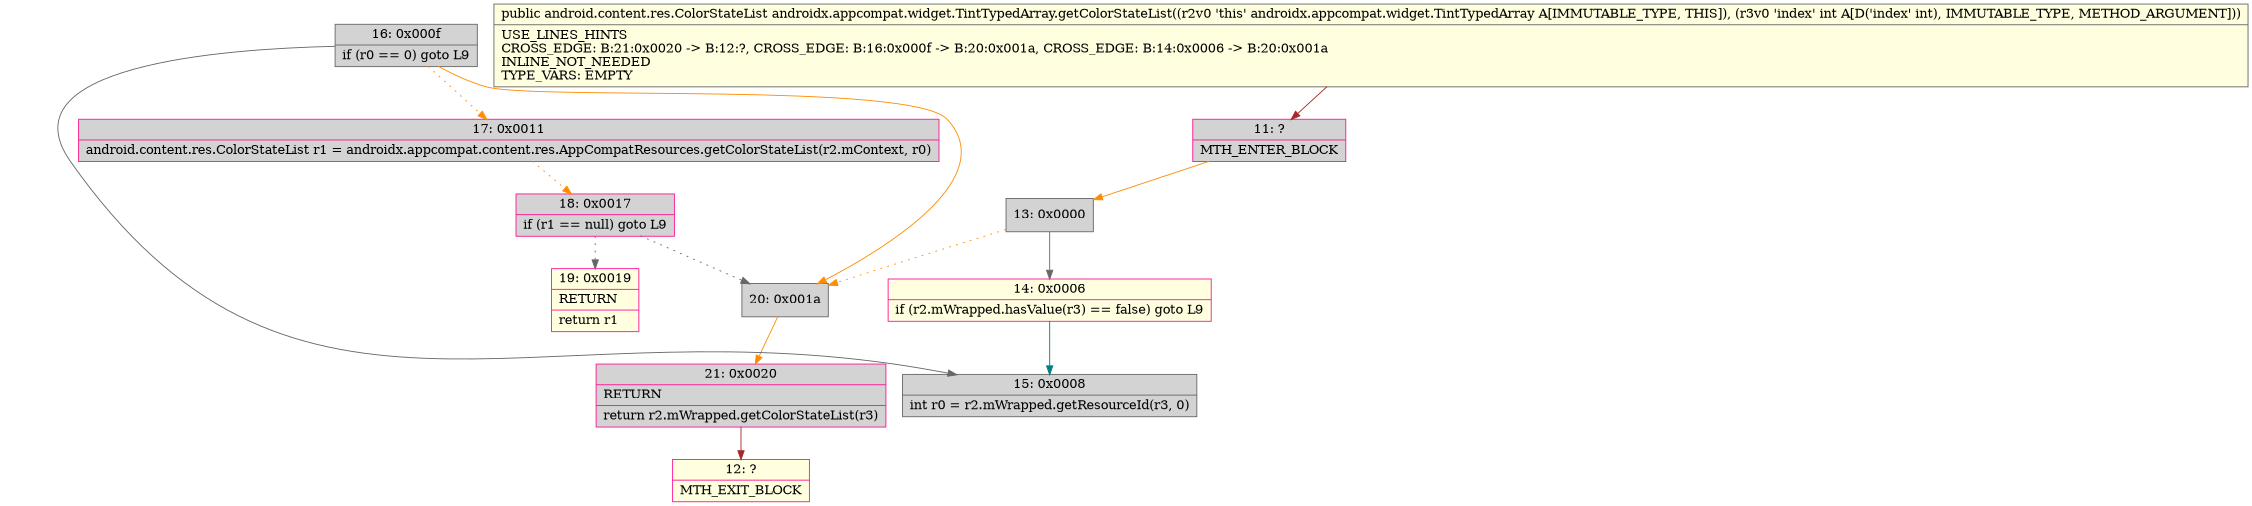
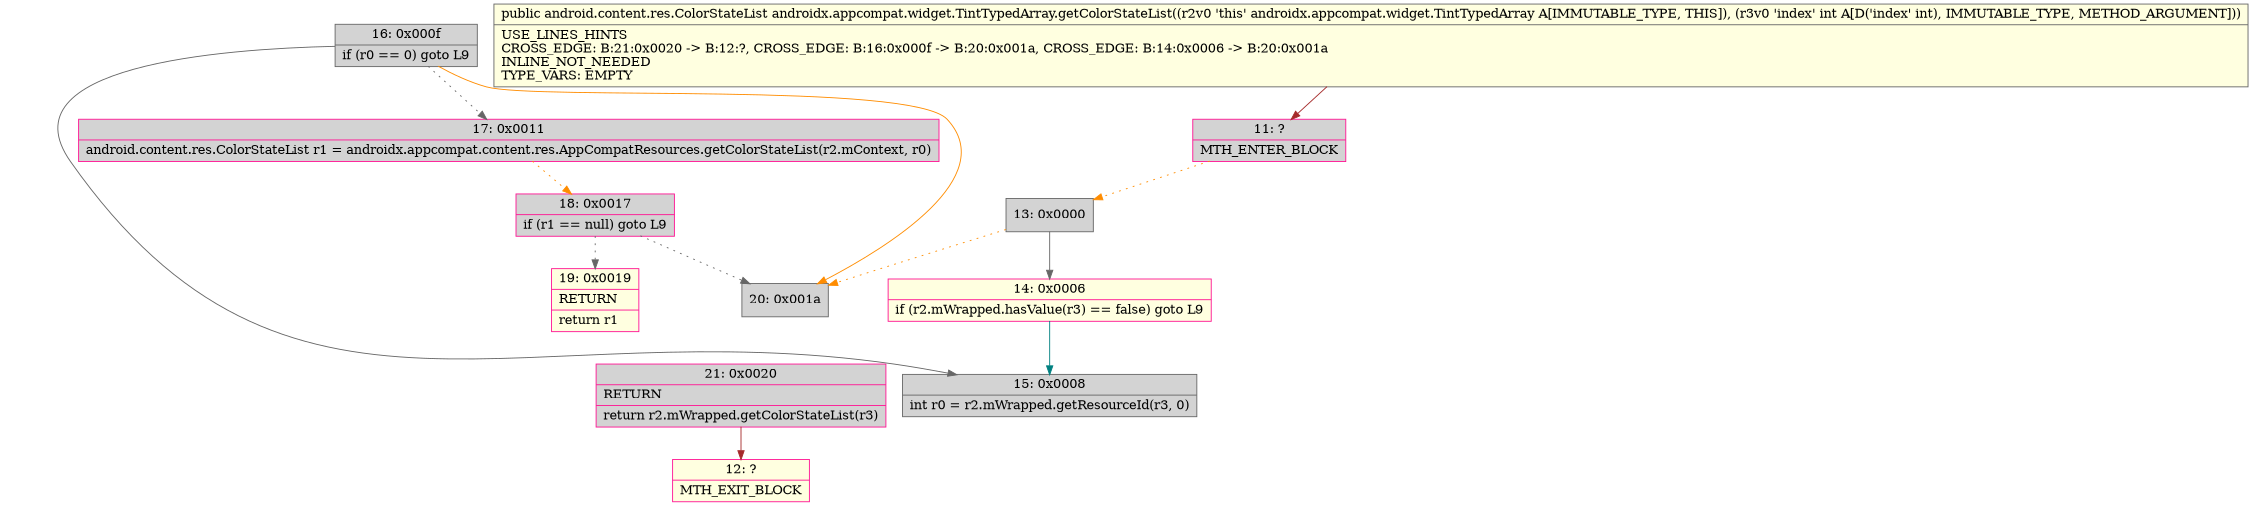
(454, 90) -> (454, 90)
(1156, 179) -> (1156, 179)
(769, 336) -> none
